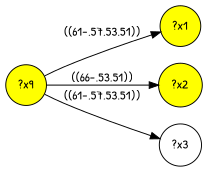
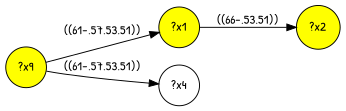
(98, 85) -> (243, 27)
(180, 145) -> (179, 85)
